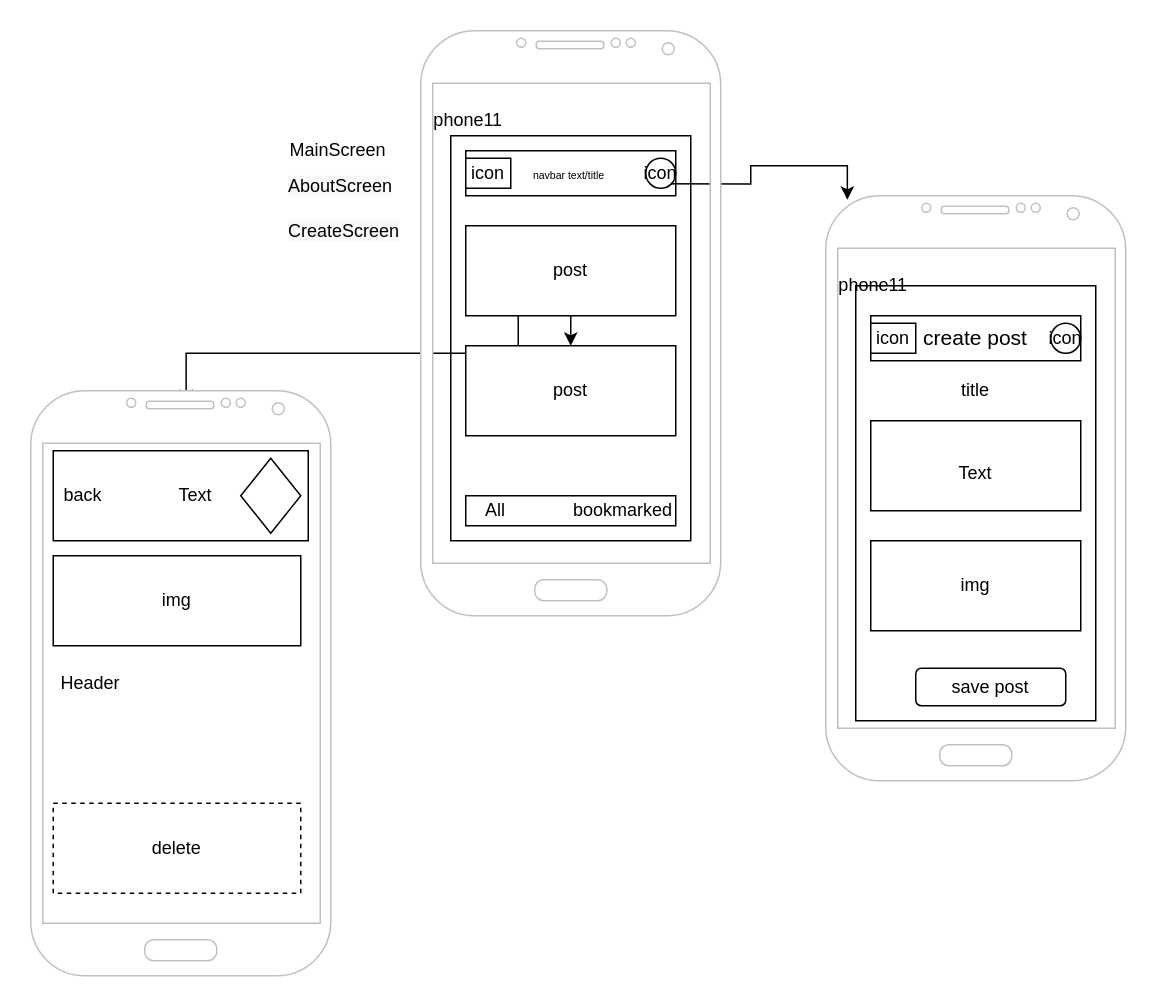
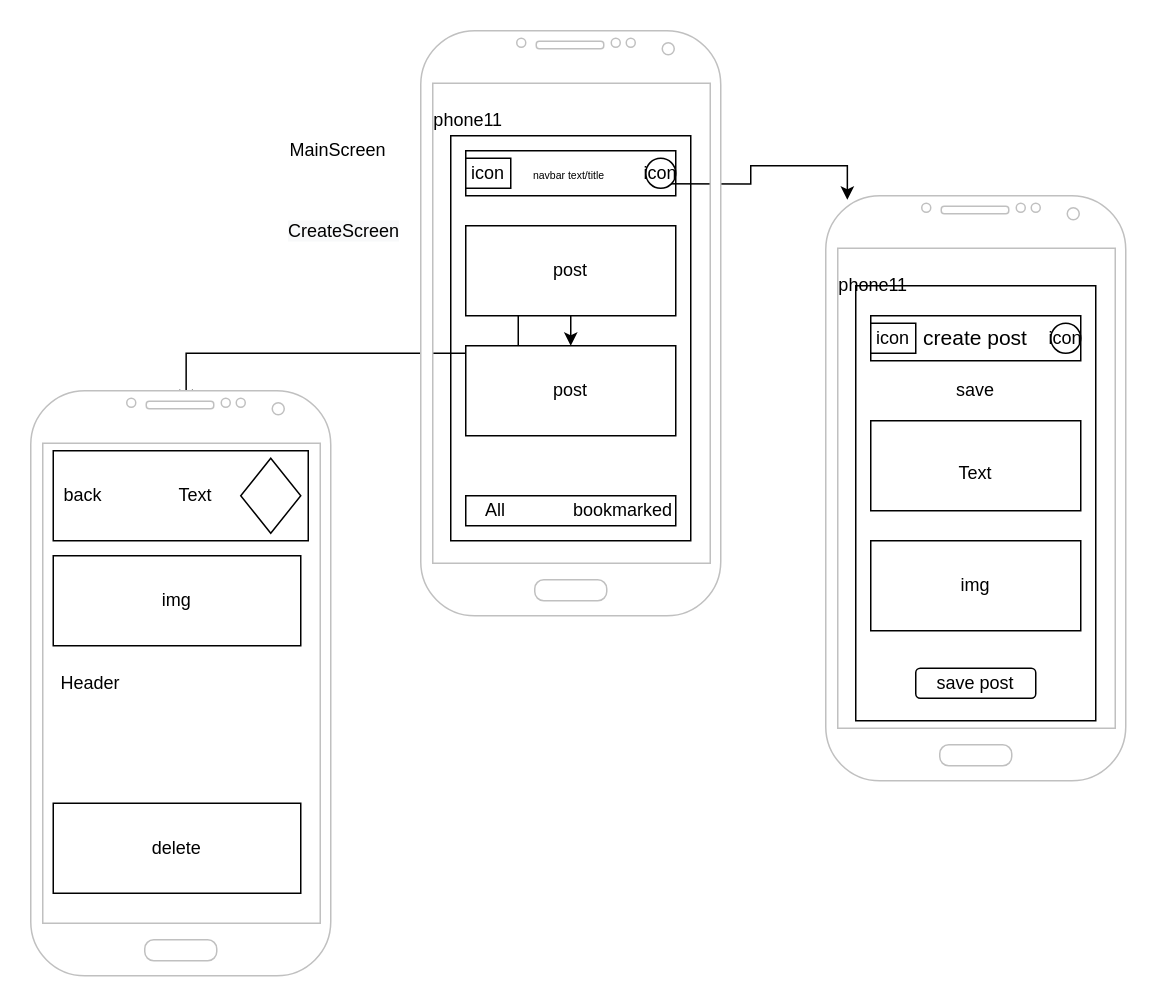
(353, 188) -> none
(976, 391) -> (976, 391)
(991, 687) -> (976, 683)
(177, 848) -> (177, 848)
